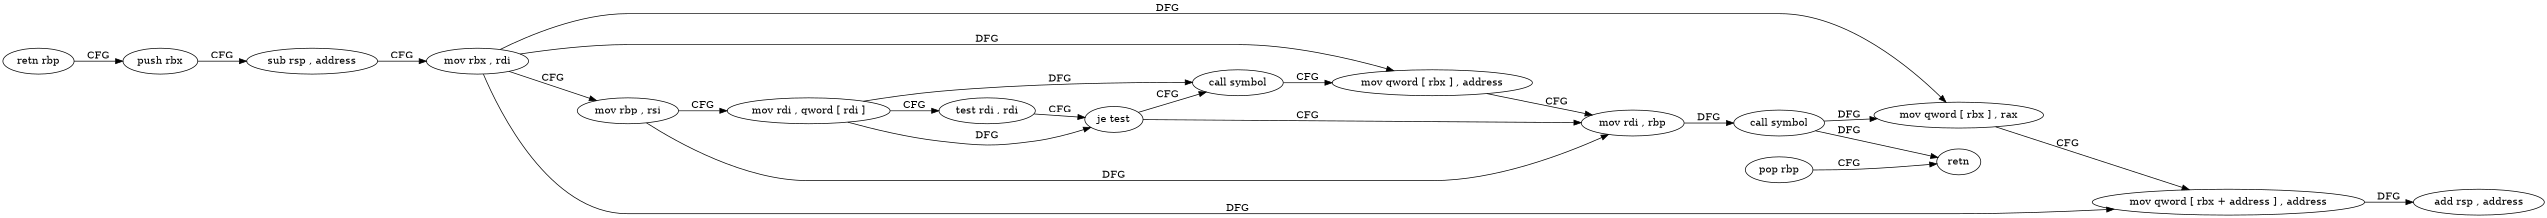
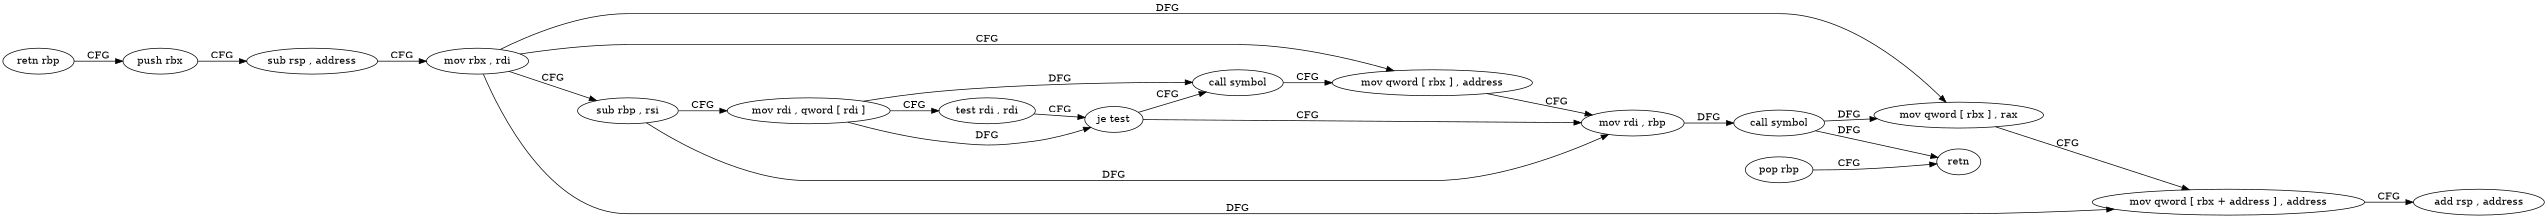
(987, 39) -> (987, 39)
(628, 111) -> (628, 111)
(2389, 197) -> (2389, 197)
